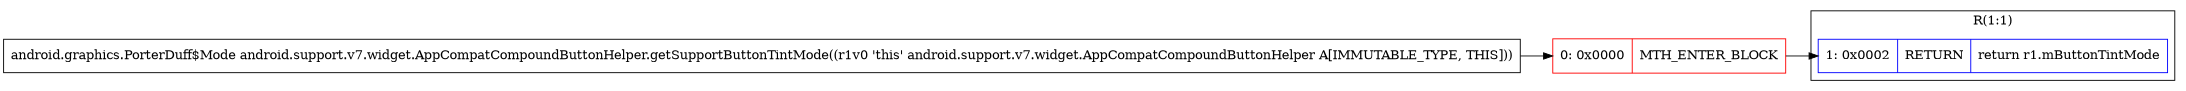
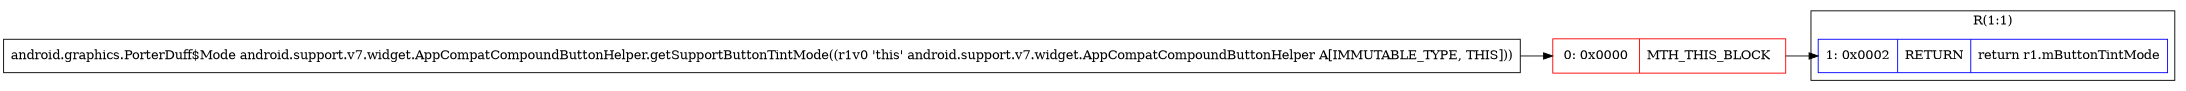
(1709, 56) -> (1709, 56)
